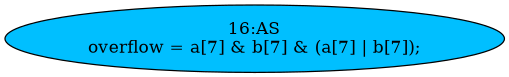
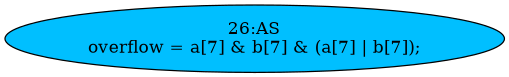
(255, 39) -> (255, 39)
